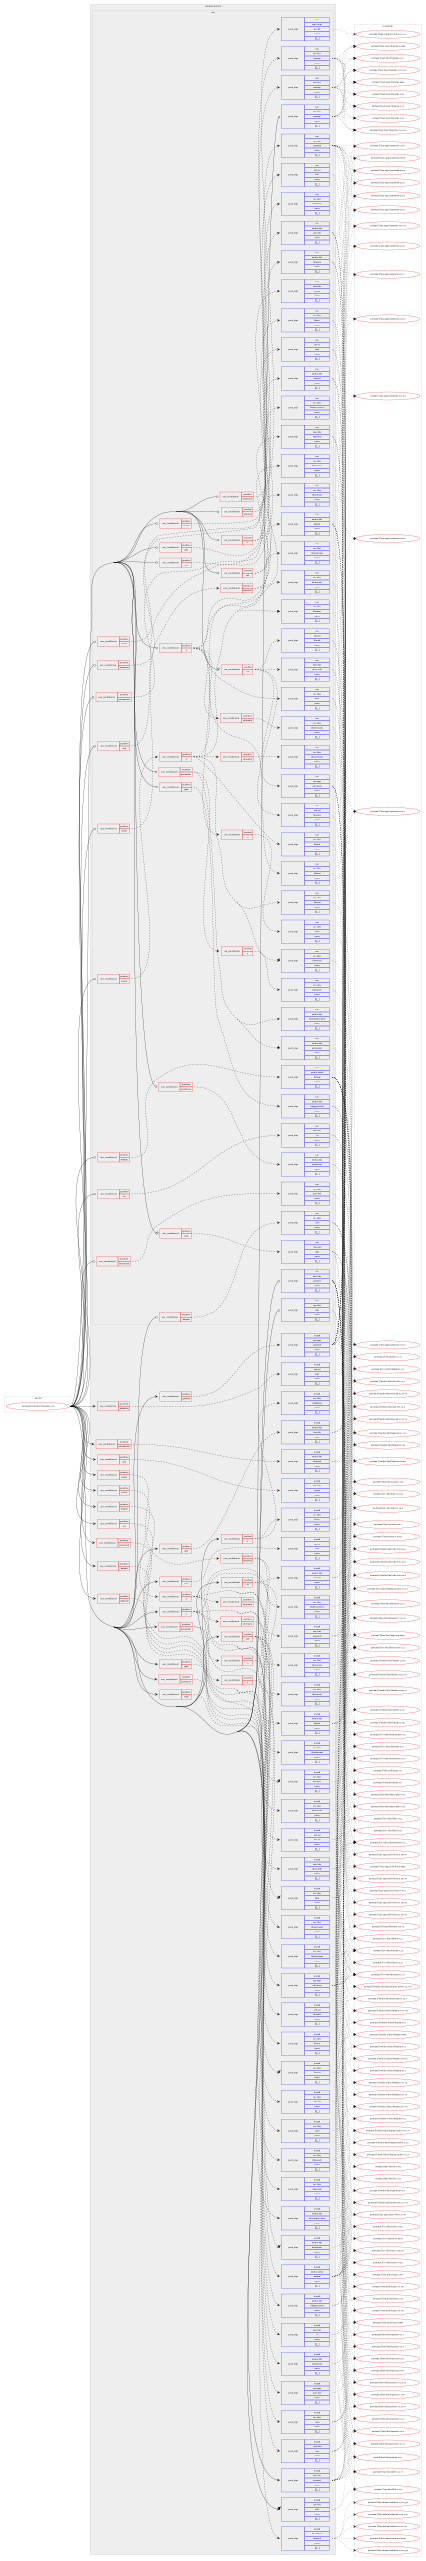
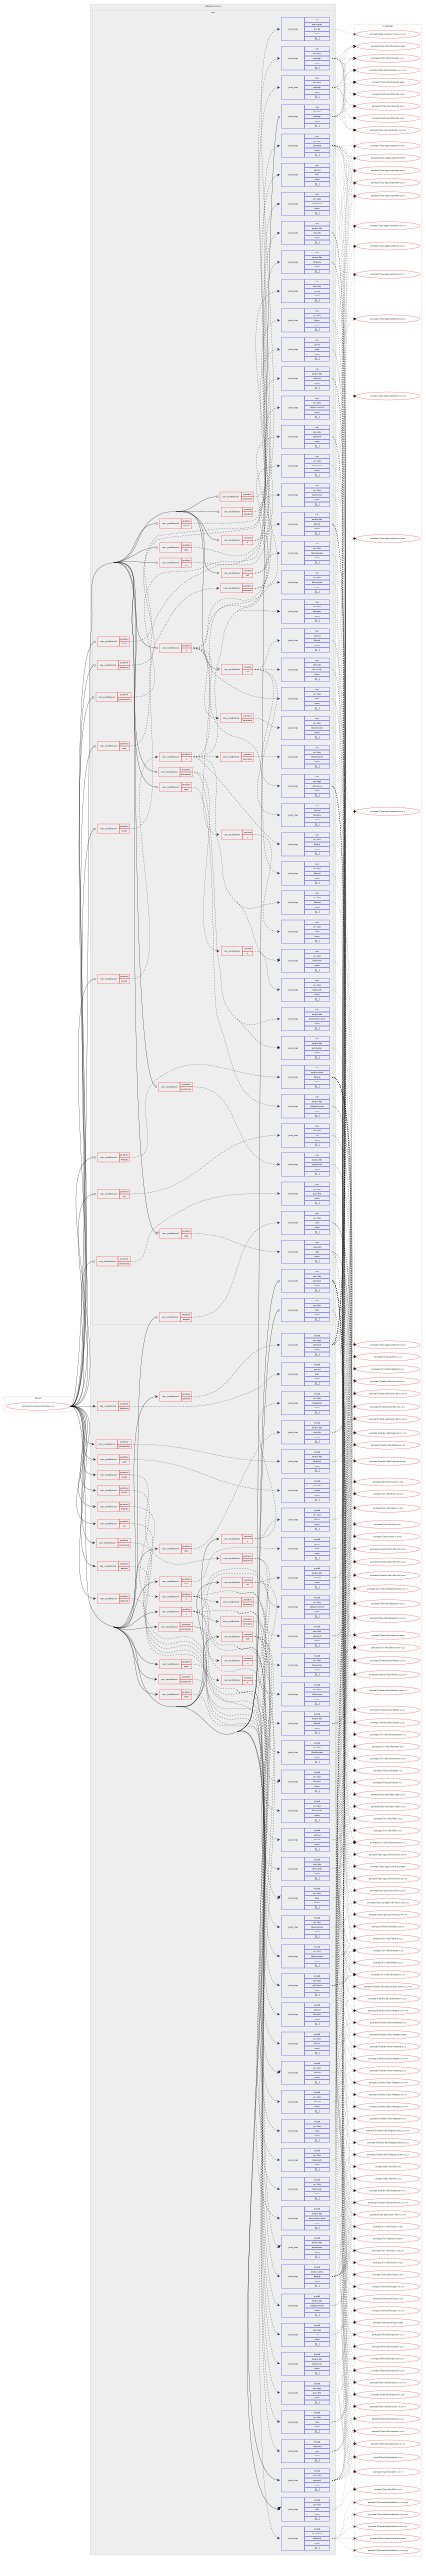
(388, 210) -> none
(388, 1903) -> (388, 1903)
